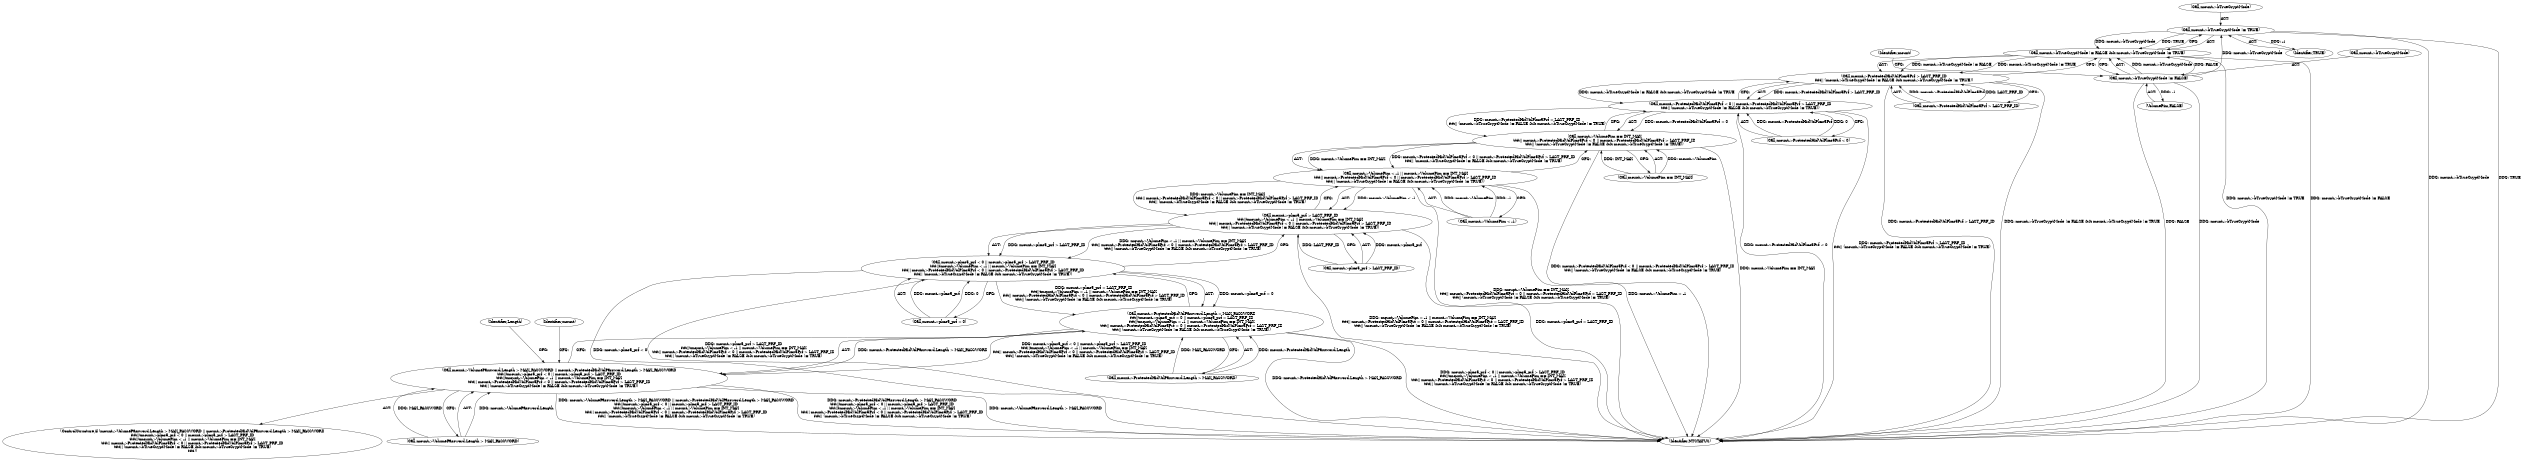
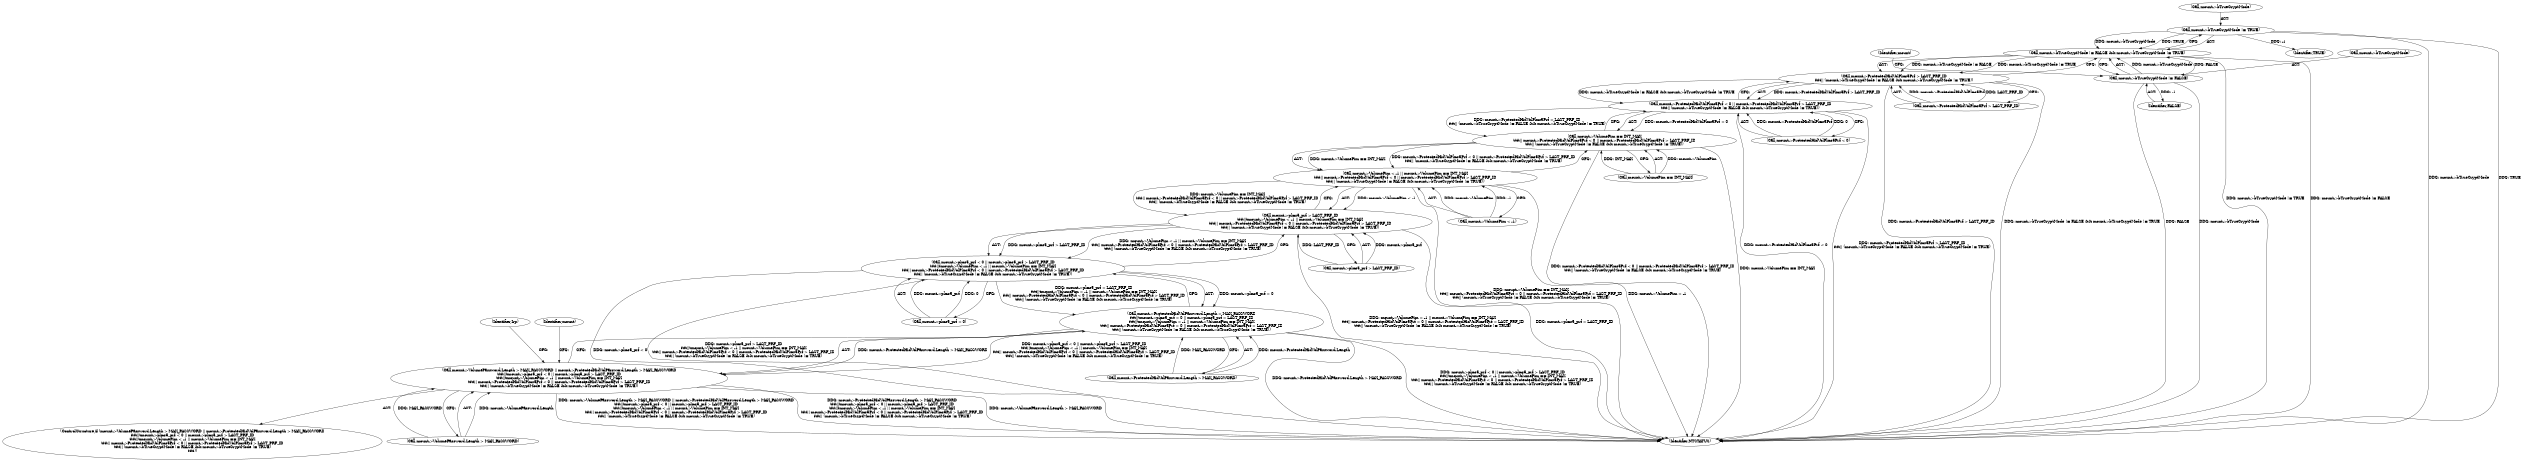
(2261, 46) -> none
(2219, 67) -> none
(2164, 106) -> (2164, 106)
(505, 322) -> (505, 322)
